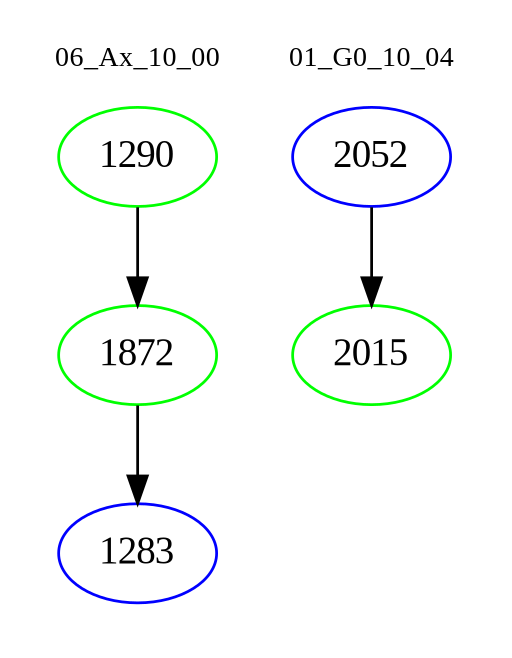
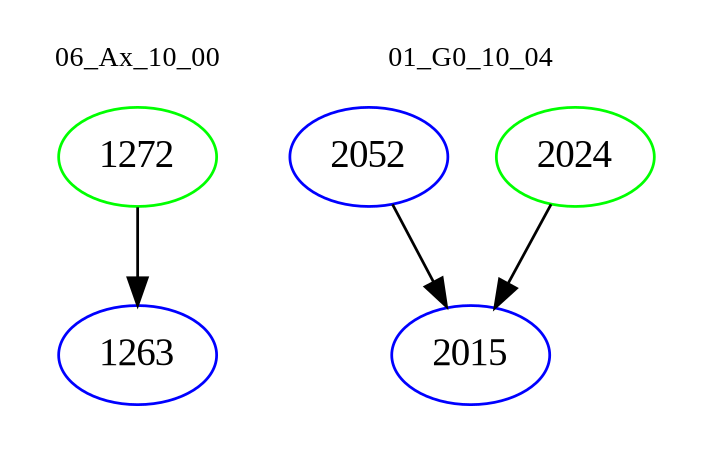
(138, 157) -> none
none -> (575, 157)
(138, 355) -> (138, 157)
(372, 355) -> (471, 355)
(138, 553) -> (138, 355)
